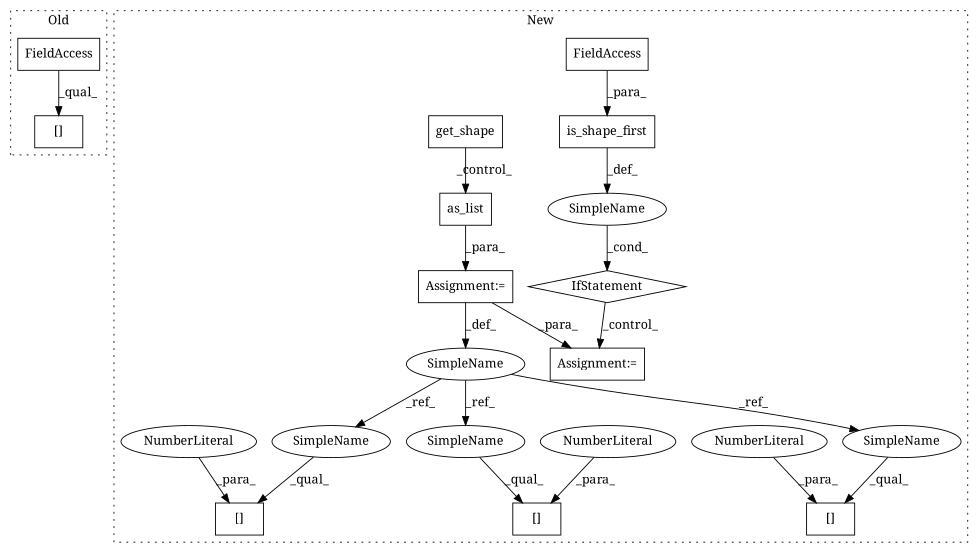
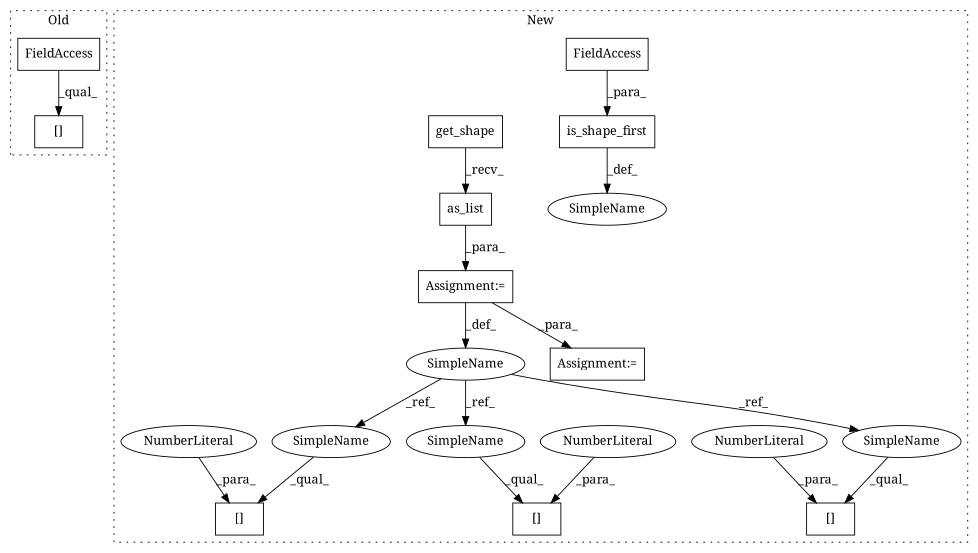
(485, 170) -> (485, 170)
(607, 287) -> none
